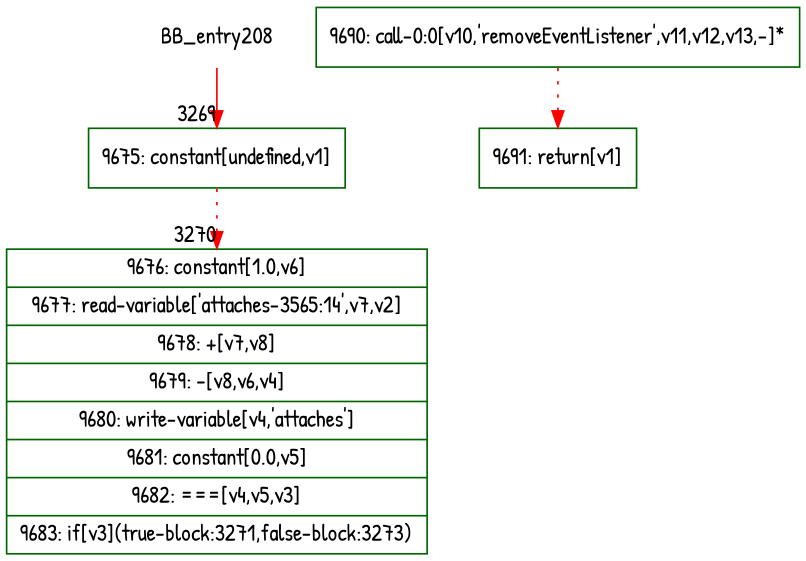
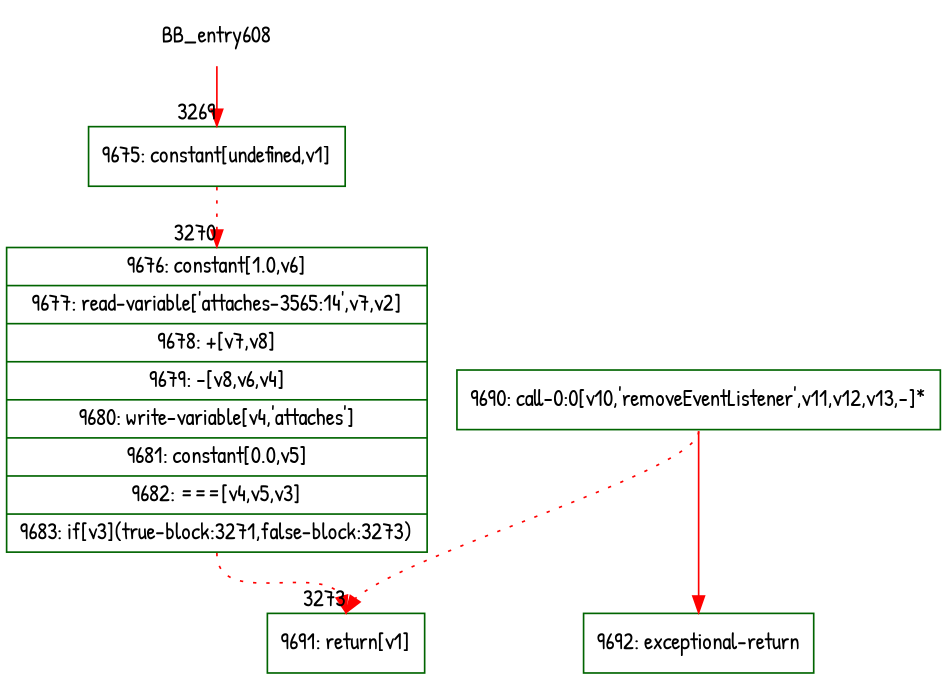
(217, 37) -> (217, 36)
none -> (273, 583)
none -> (699, 643)
